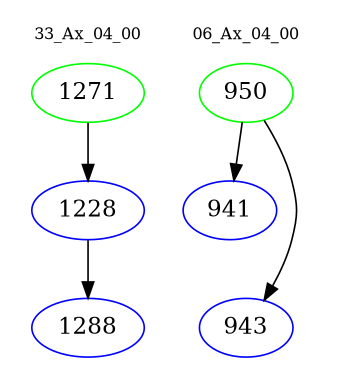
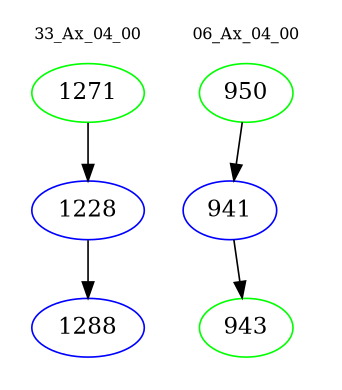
(296, 202) -> (237, 261)
(246, 328) -> (246, 328)
